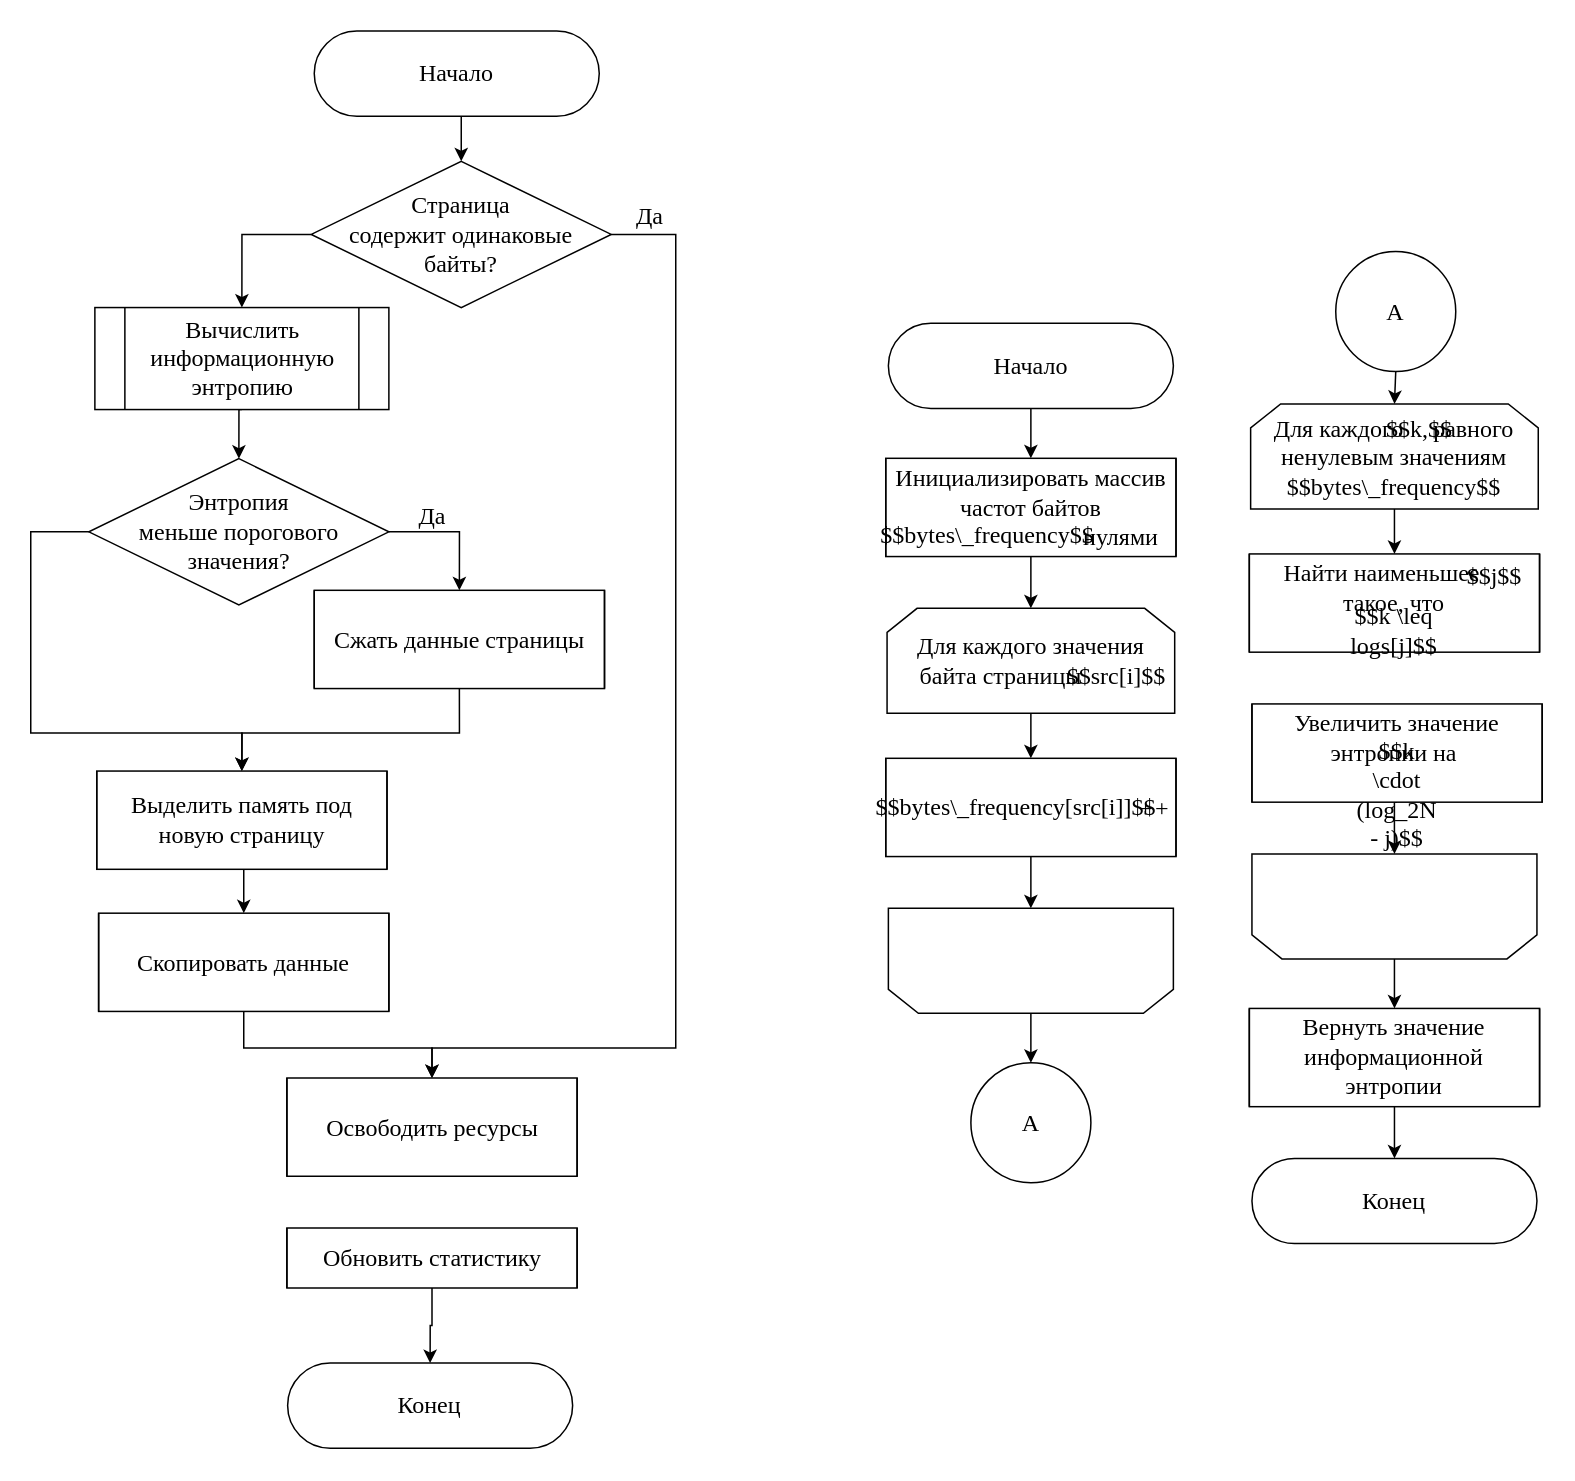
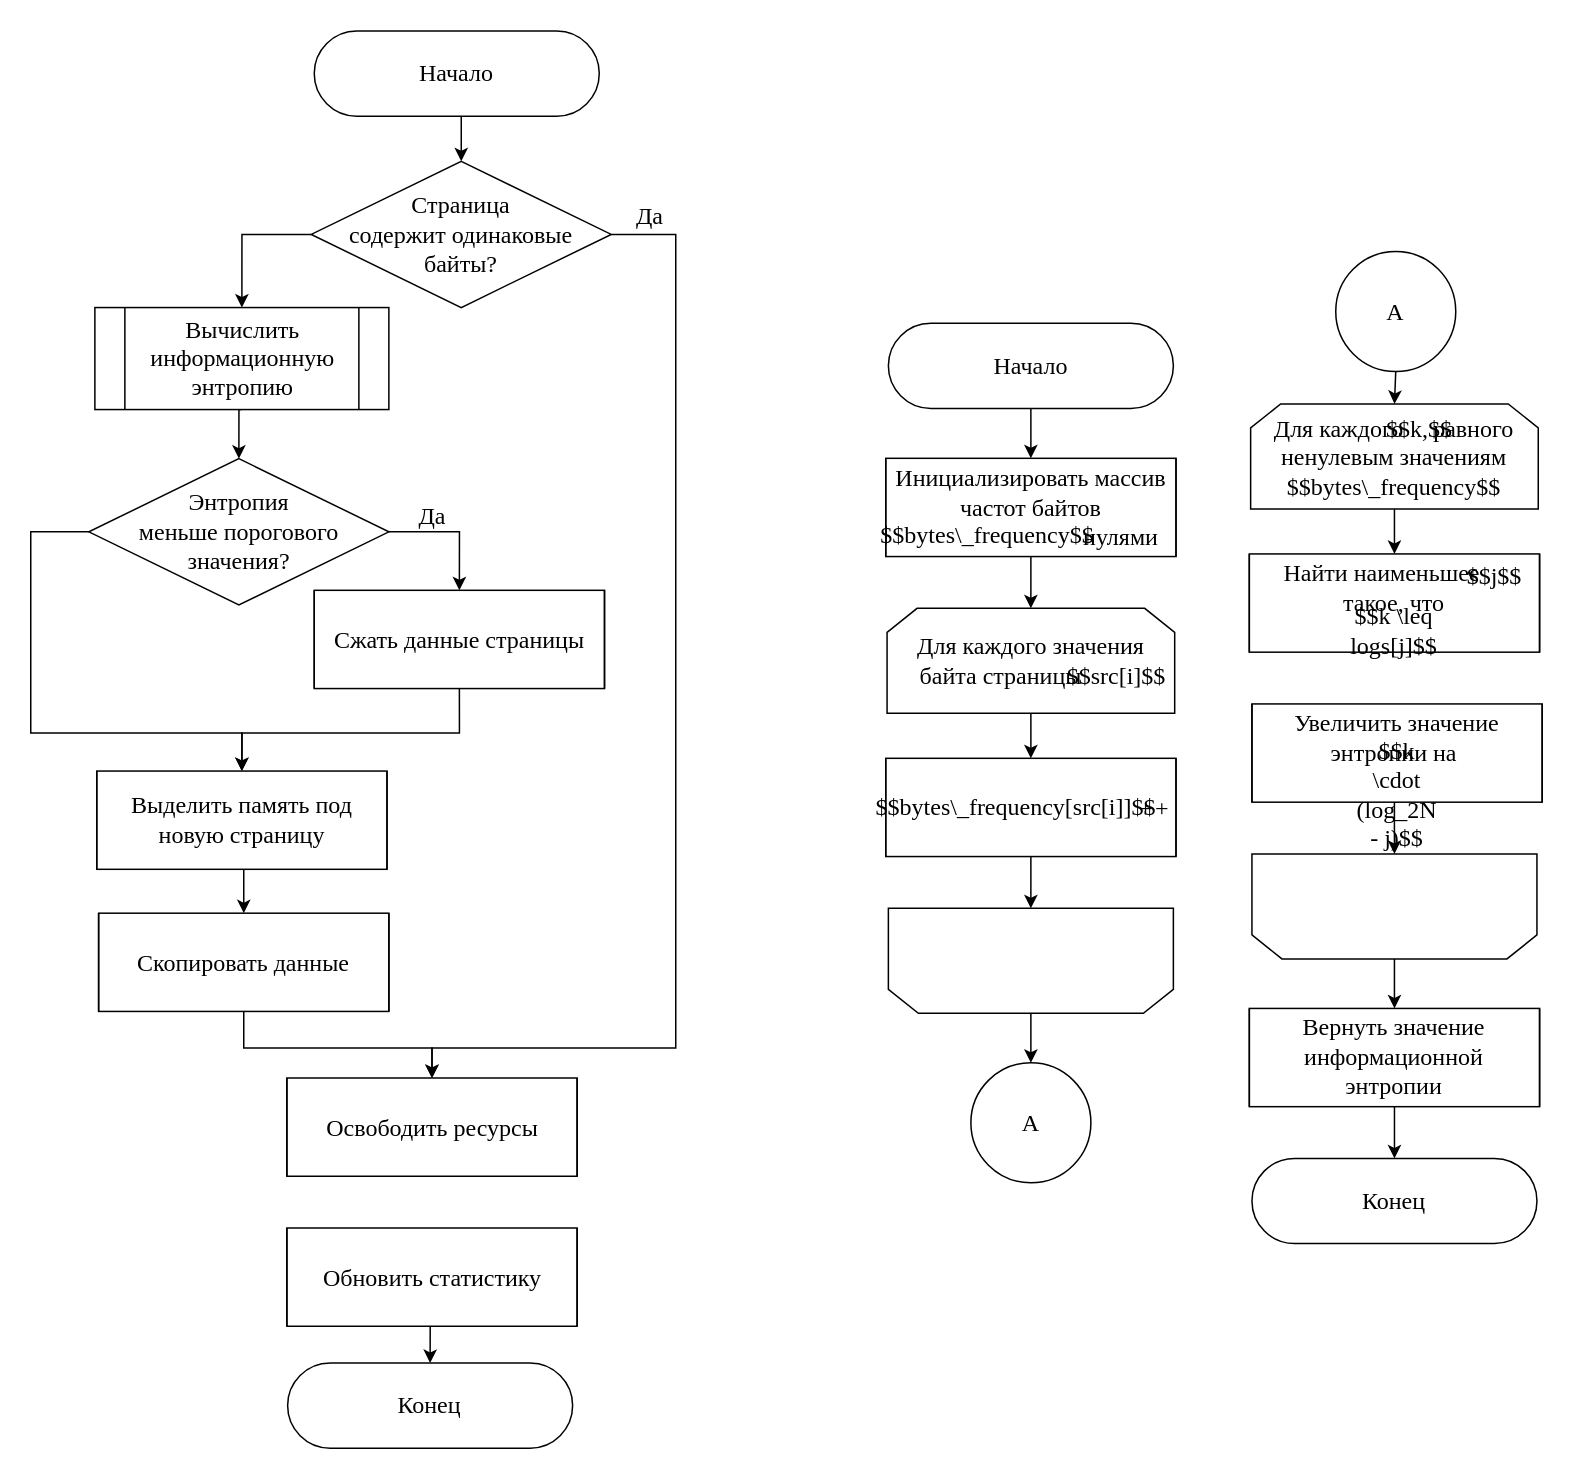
(432, 1258) -> (432, 1277)
